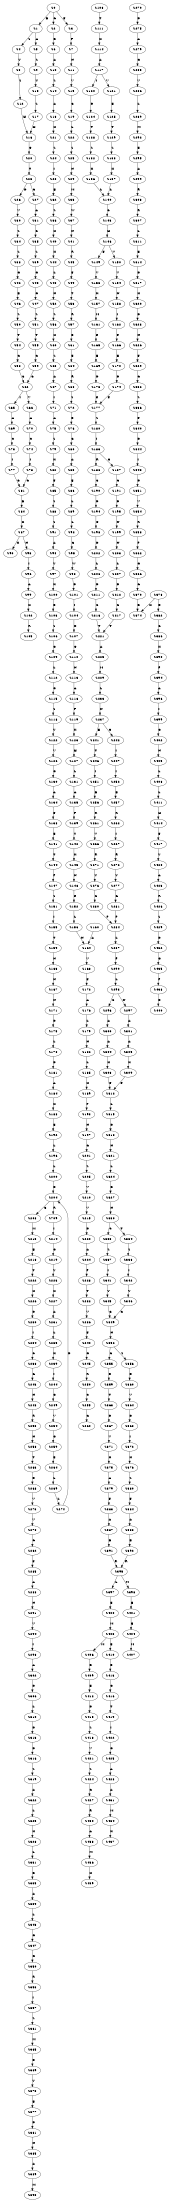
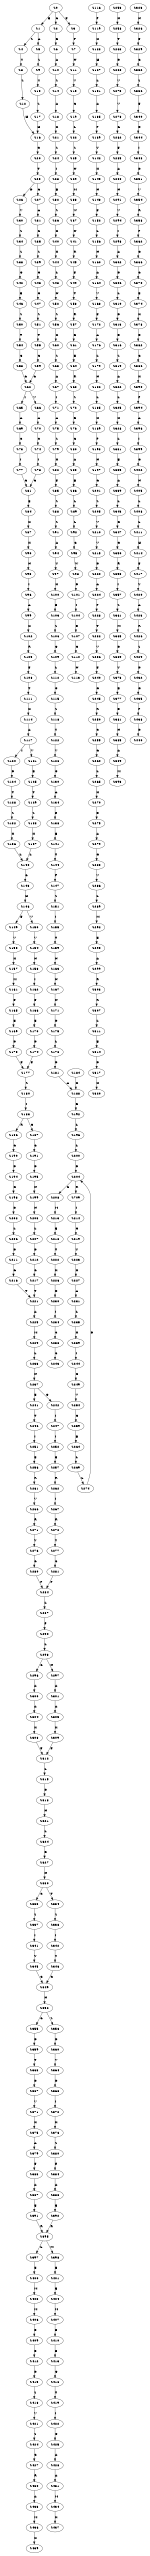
(138, 313) -> none
(25, 542) -> (28, 562)
(149, 604) -> (138, 313)
none -> (28, 666)
(74, 687) -> none
none -> (97, 782)
(80, 937) -> (97, 251)
(53, 1082) -> (65, 1082)
(32, 1405) -> none
(110, 1643) -> (55, 2329)
